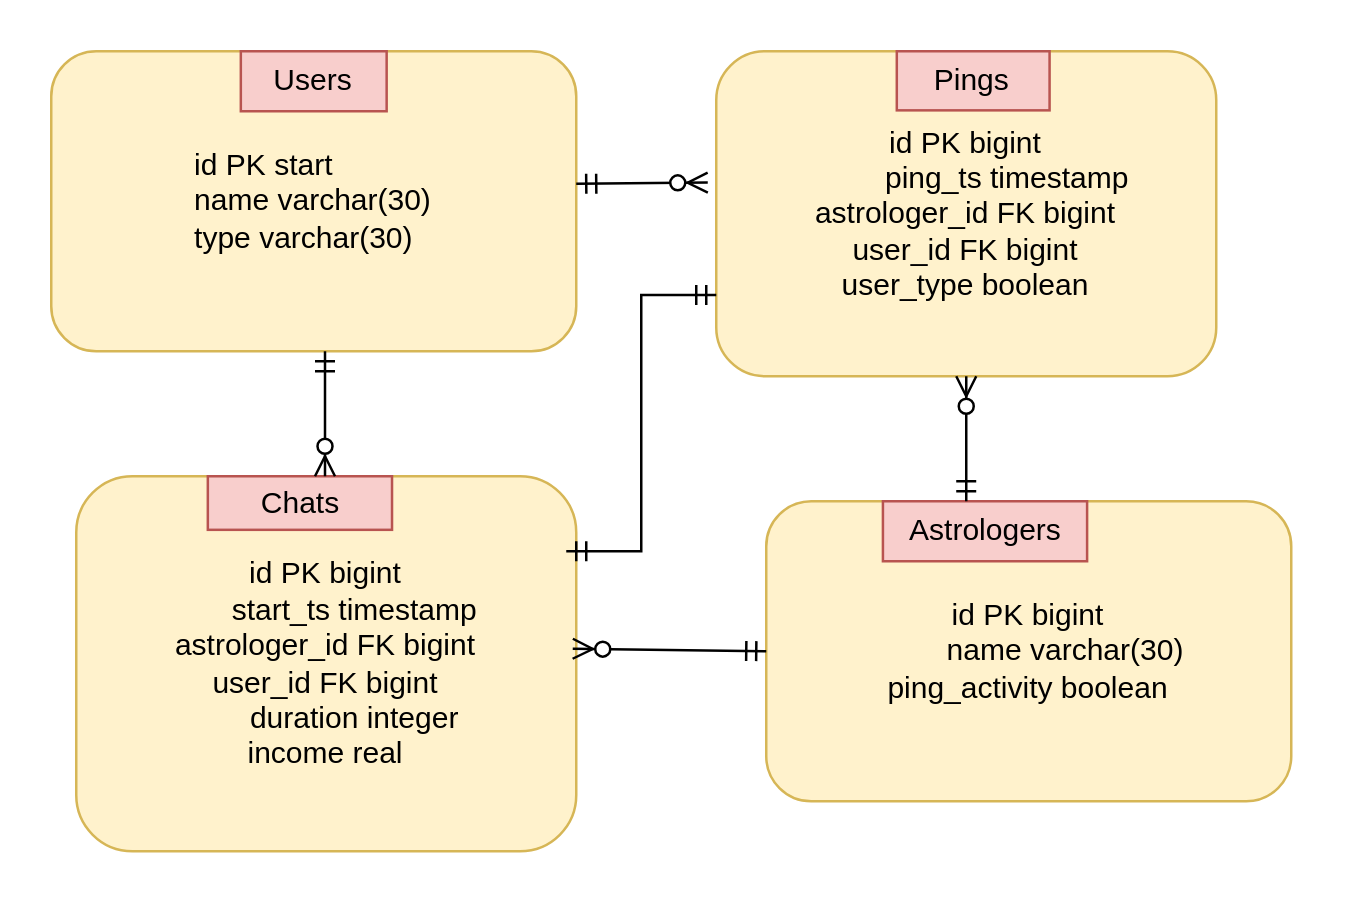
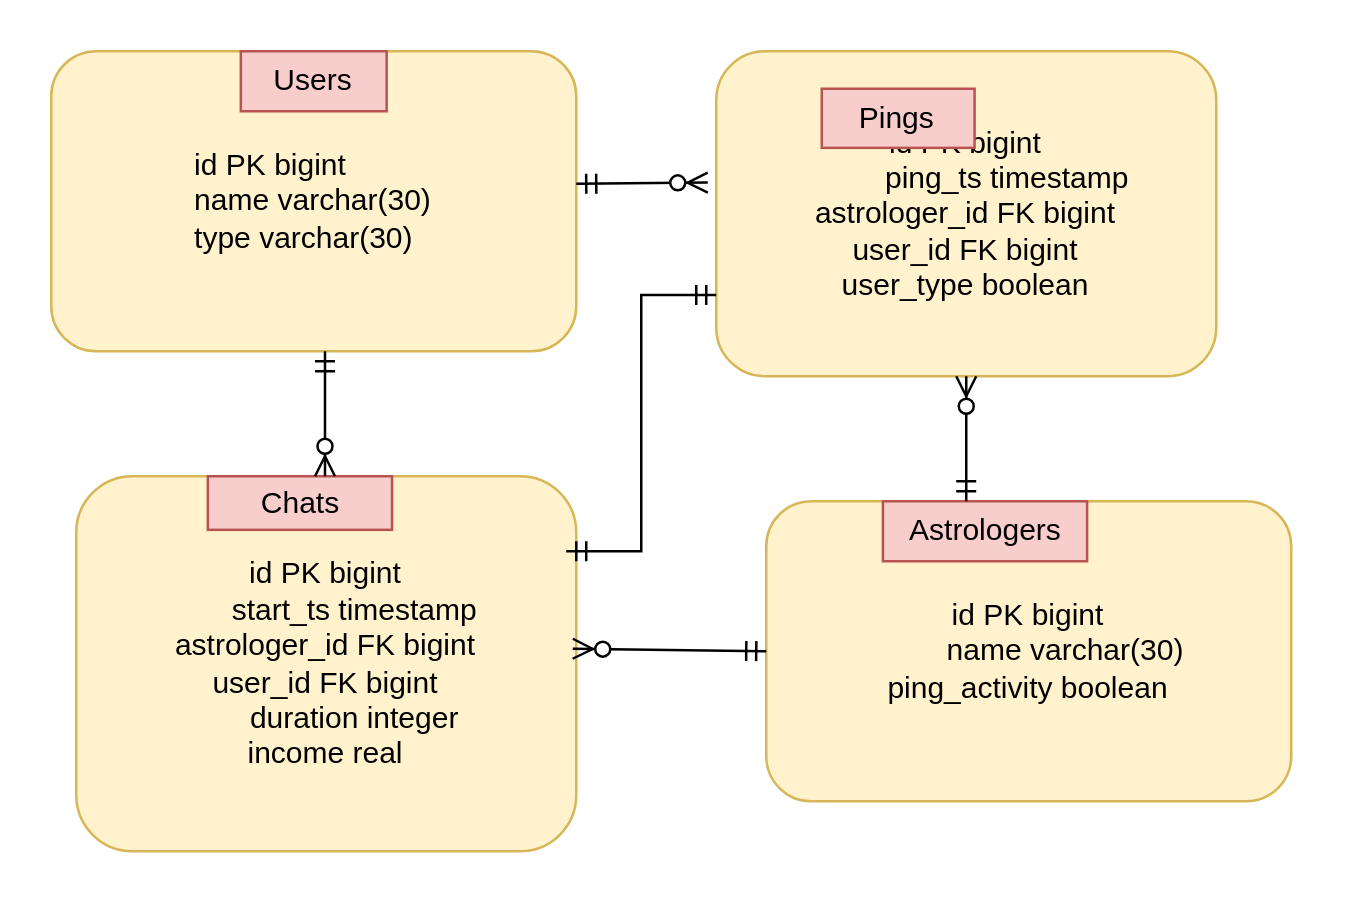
(973, 81) -> (898, 118)
(314, 201) -> (314, 201)
